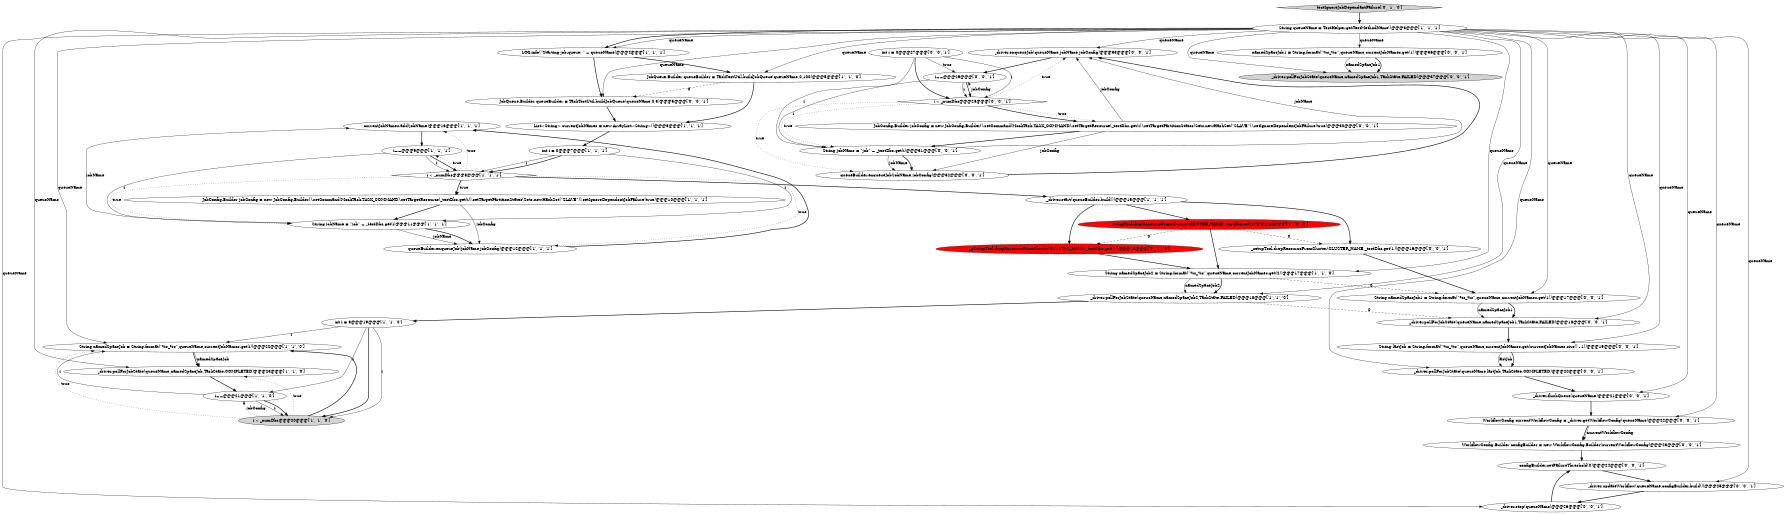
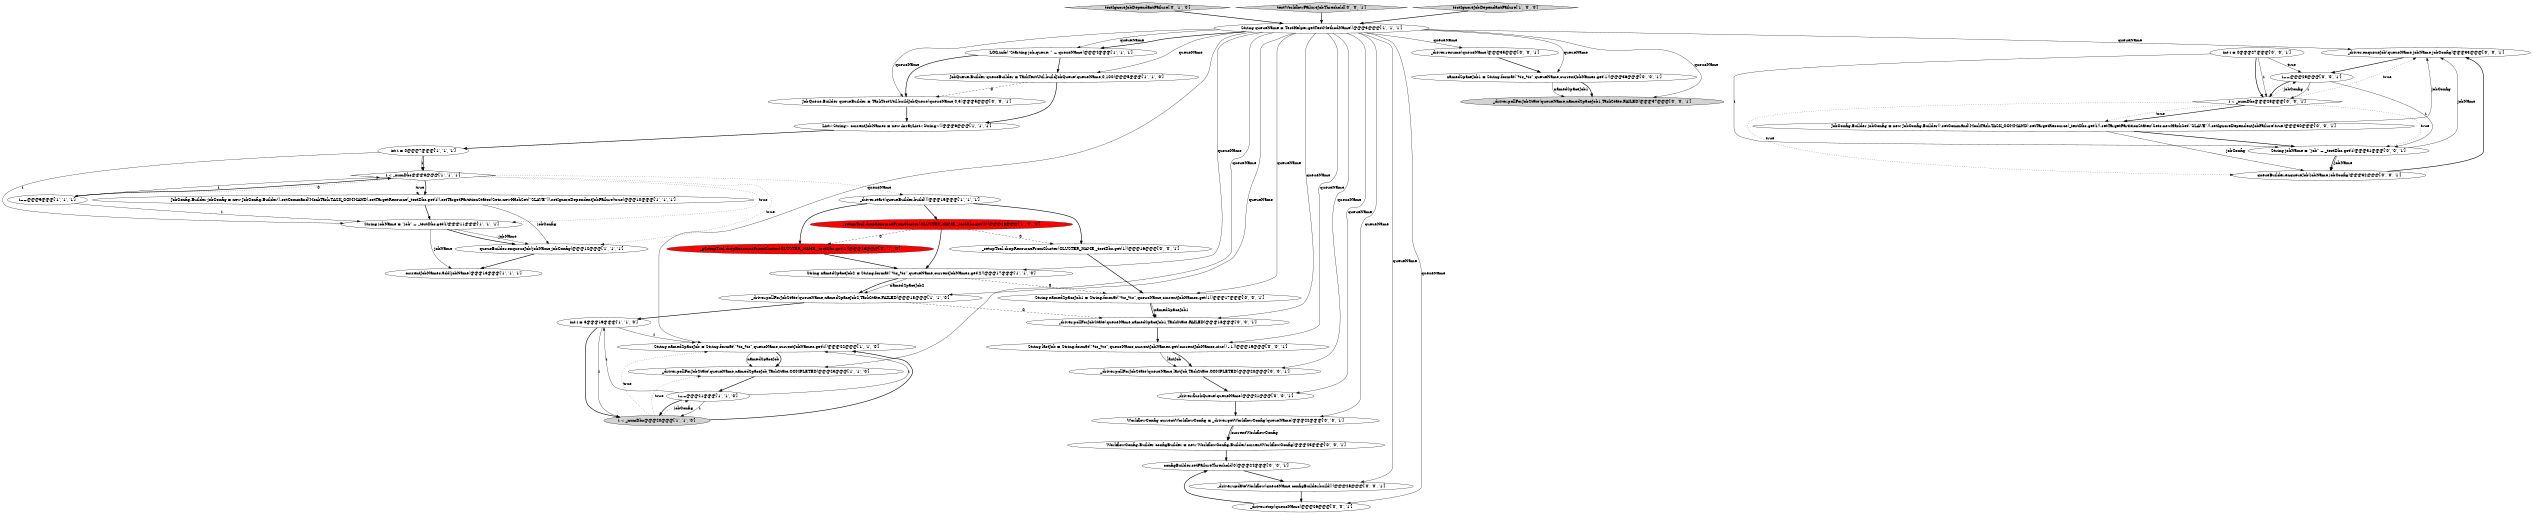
none -> (1322, 8)
none -> (1495, 8)
none -> (1485, 53)
(422, 137) -> none
(465, 147) -> none
(457, 163) -> (319, 188)
(753, 184) -> (697, 178)
(334, 380) -> (618, 388)
